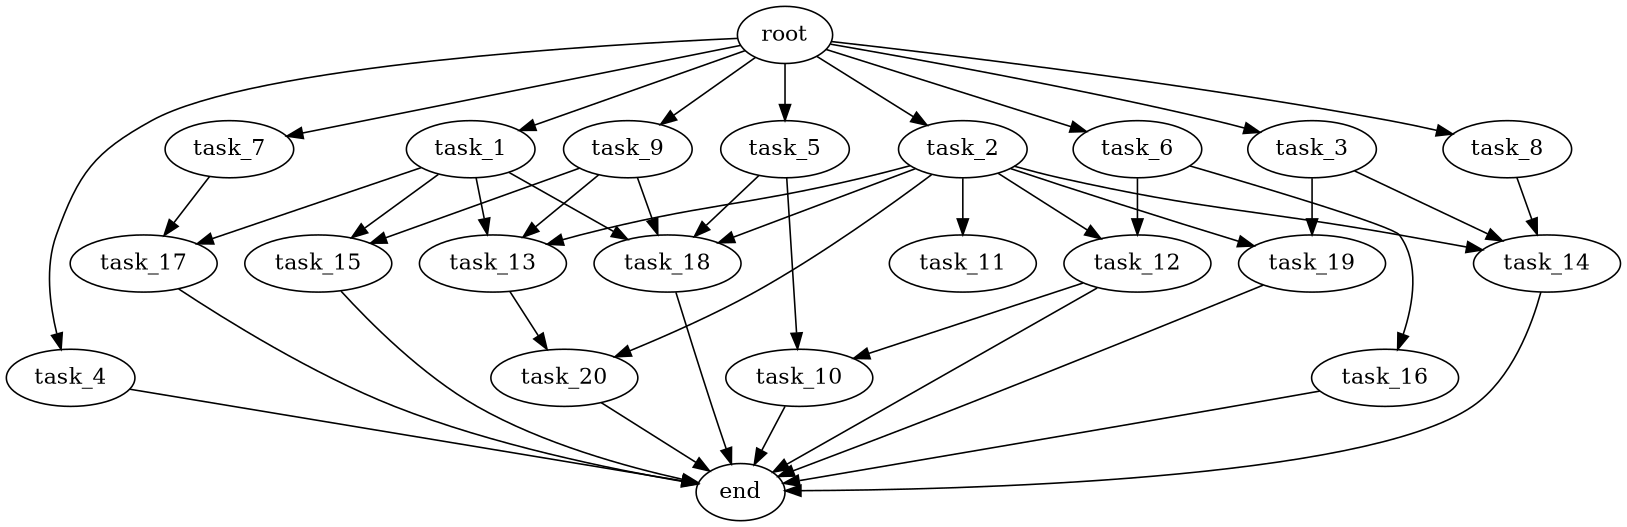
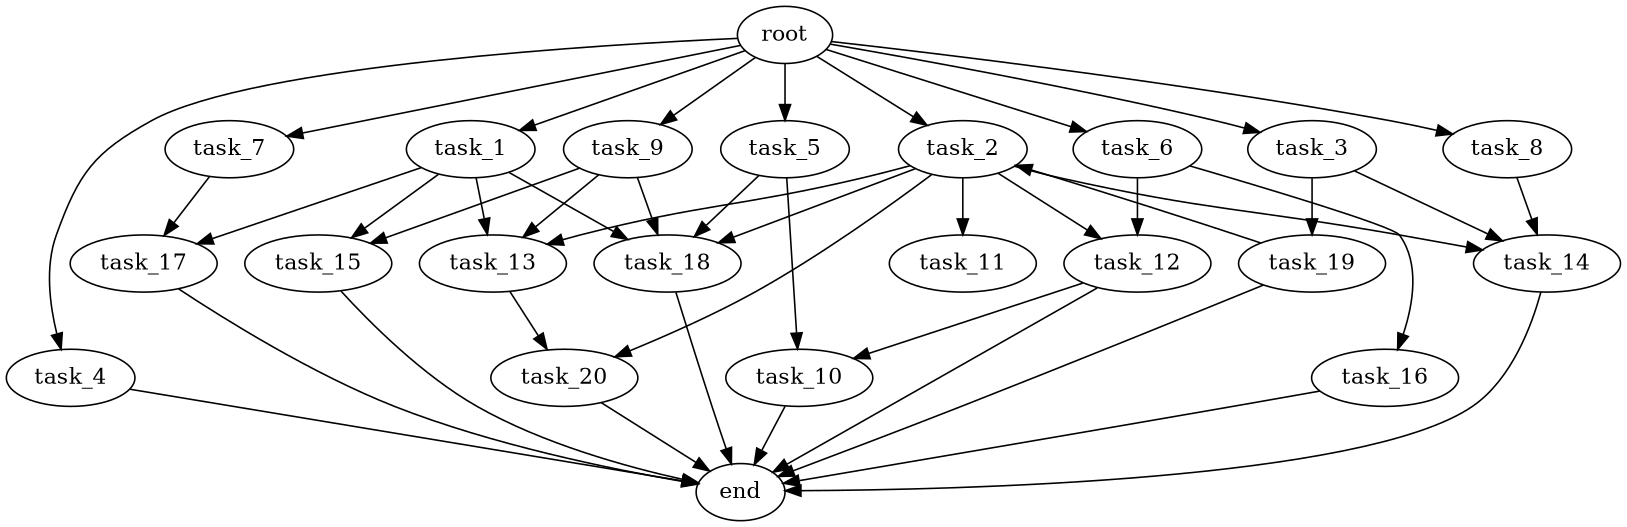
(1124, 206) -> (1152, 208)
